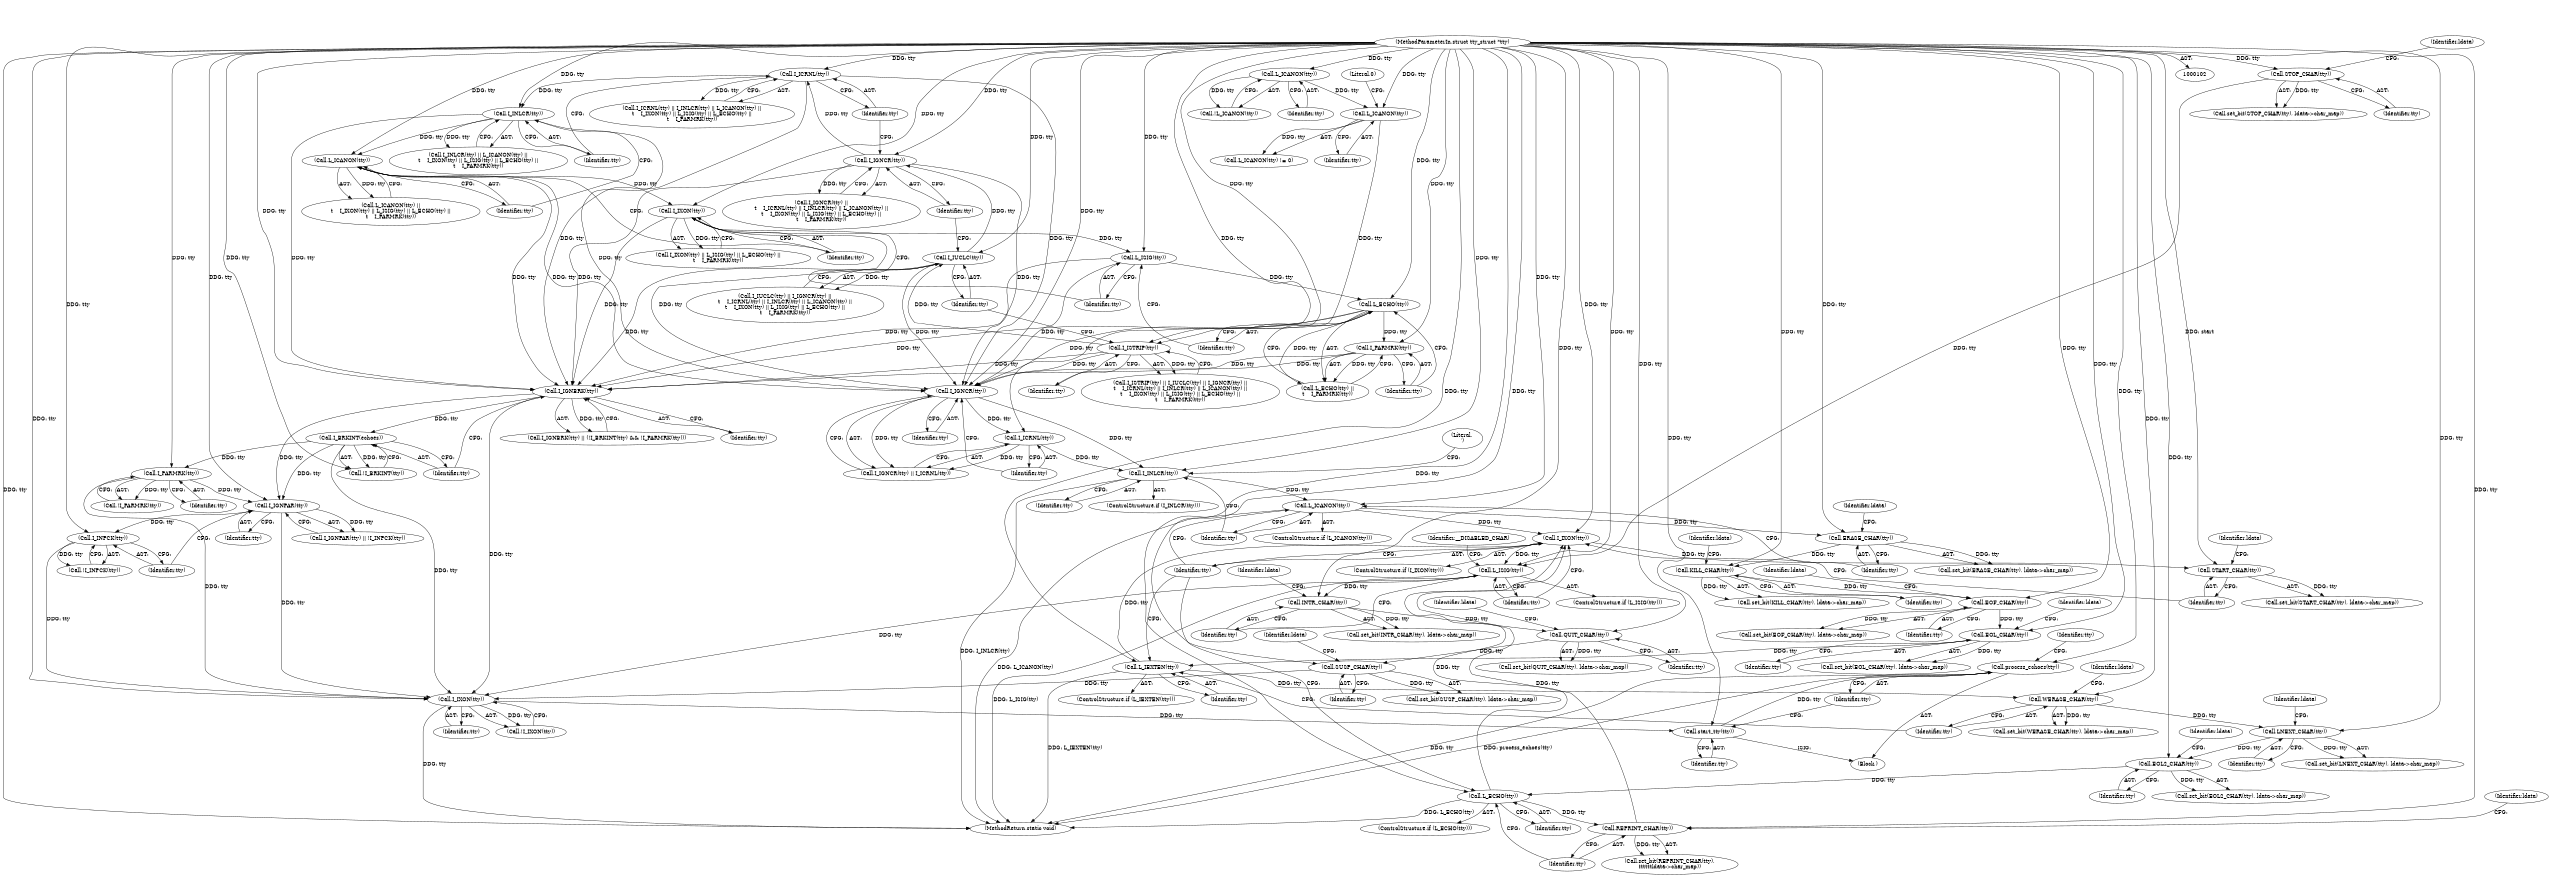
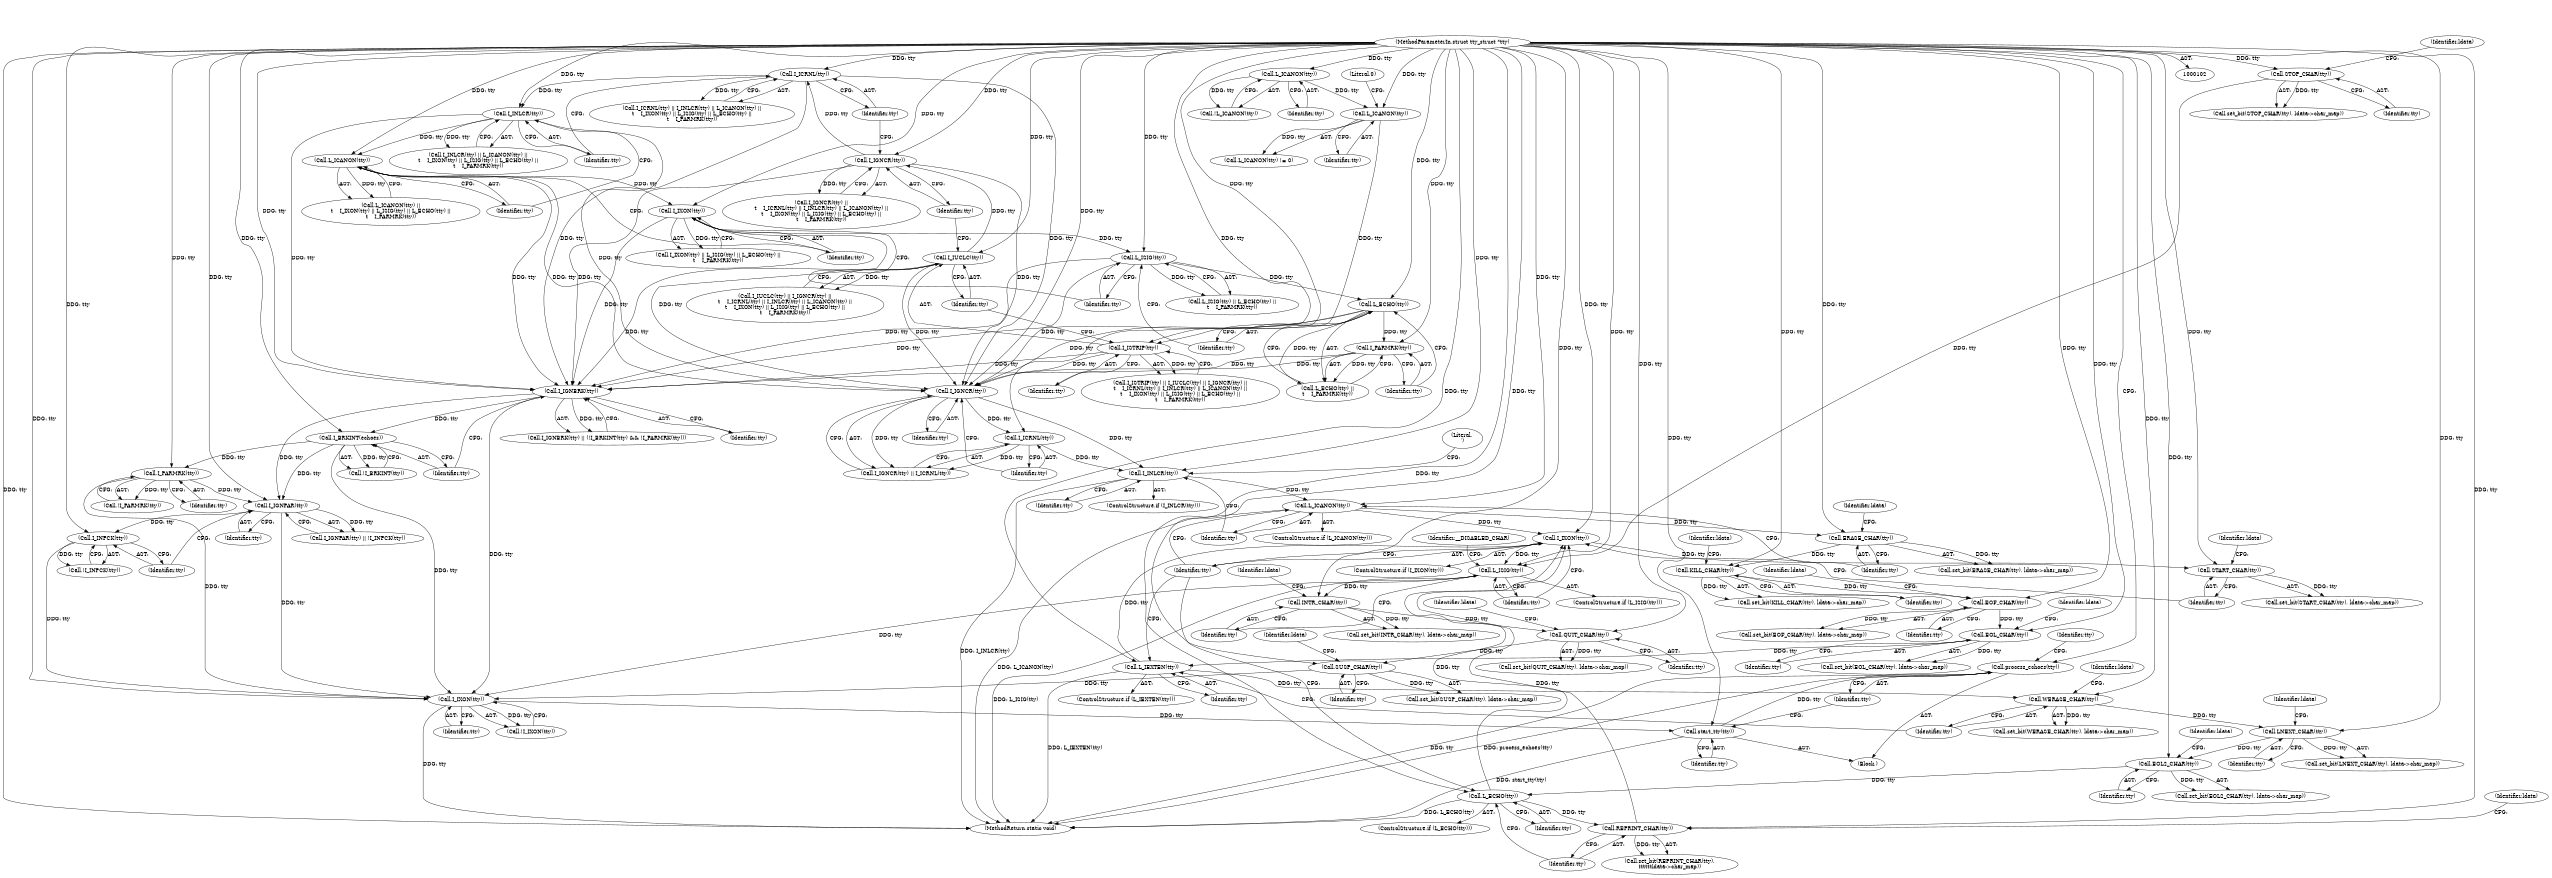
(226, 75) -> (448, 52)
(927, 305) -> (927, 305)
none -> (1232, 305)
(2200, 332) -> (2200, 332)
(2130, 392) -> (2130, 392)
(1805, 748) -> (1805, 748)
none -> (1384, 816)
